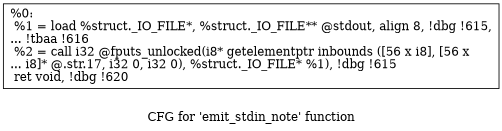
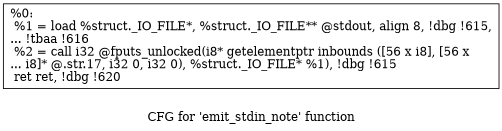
(69, 78) -> (66, 78)
